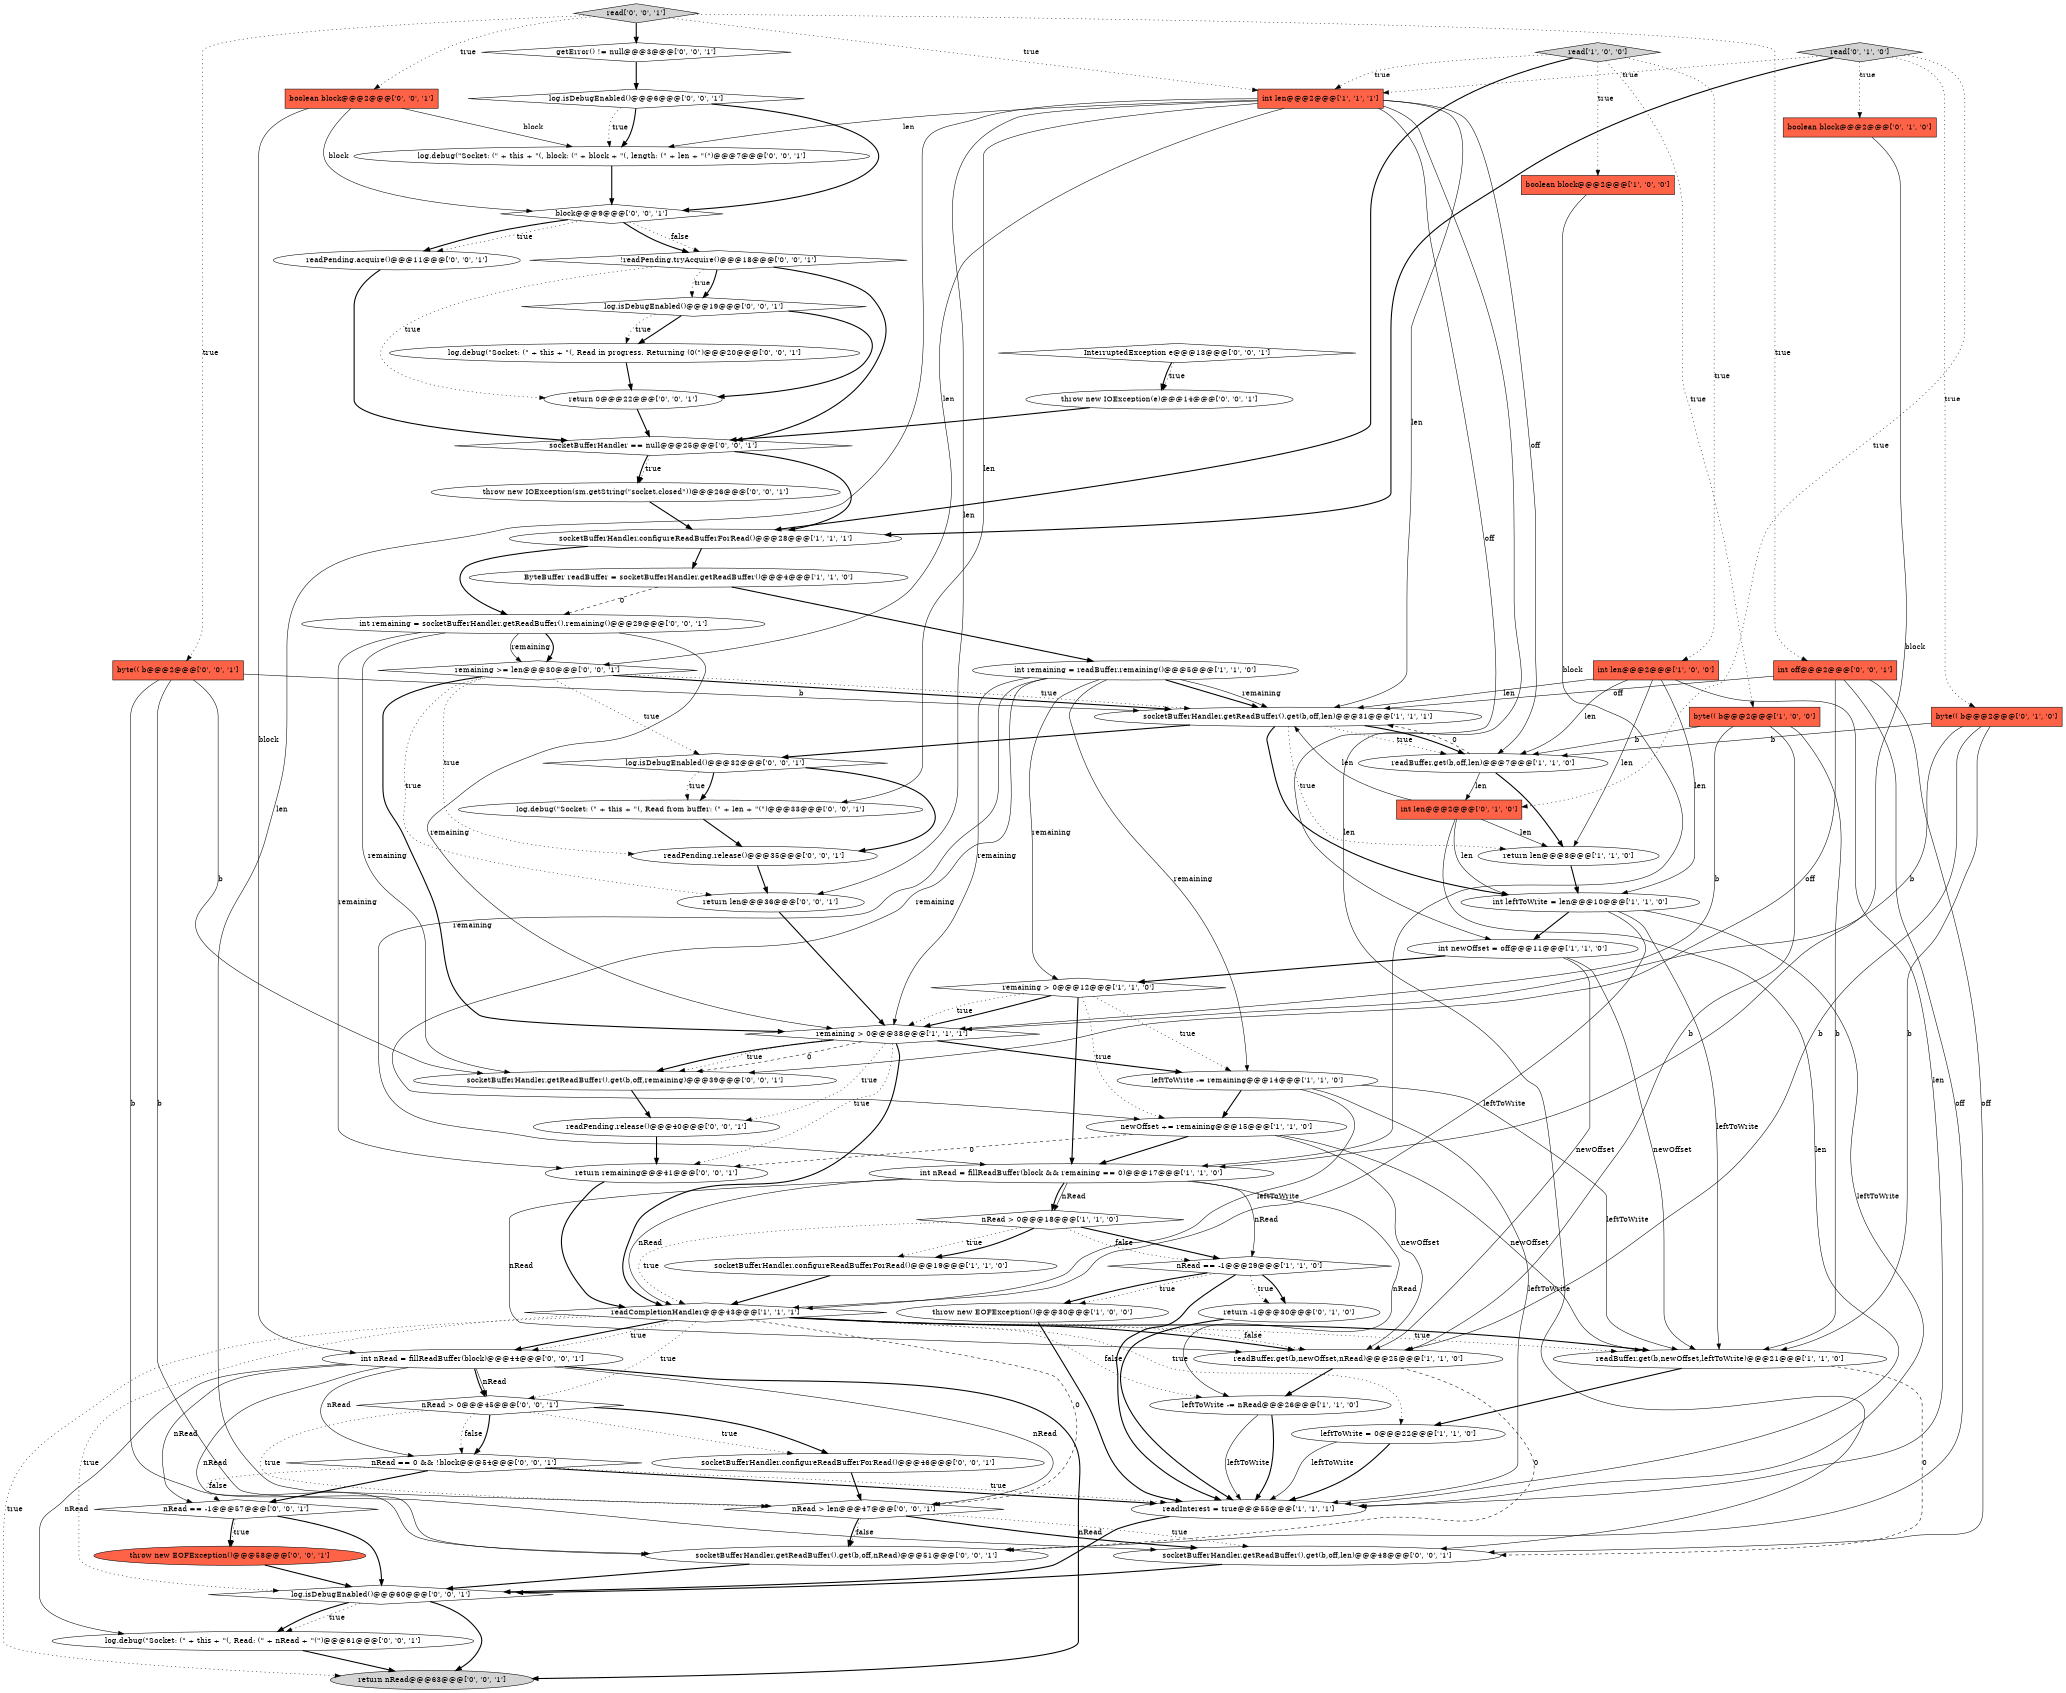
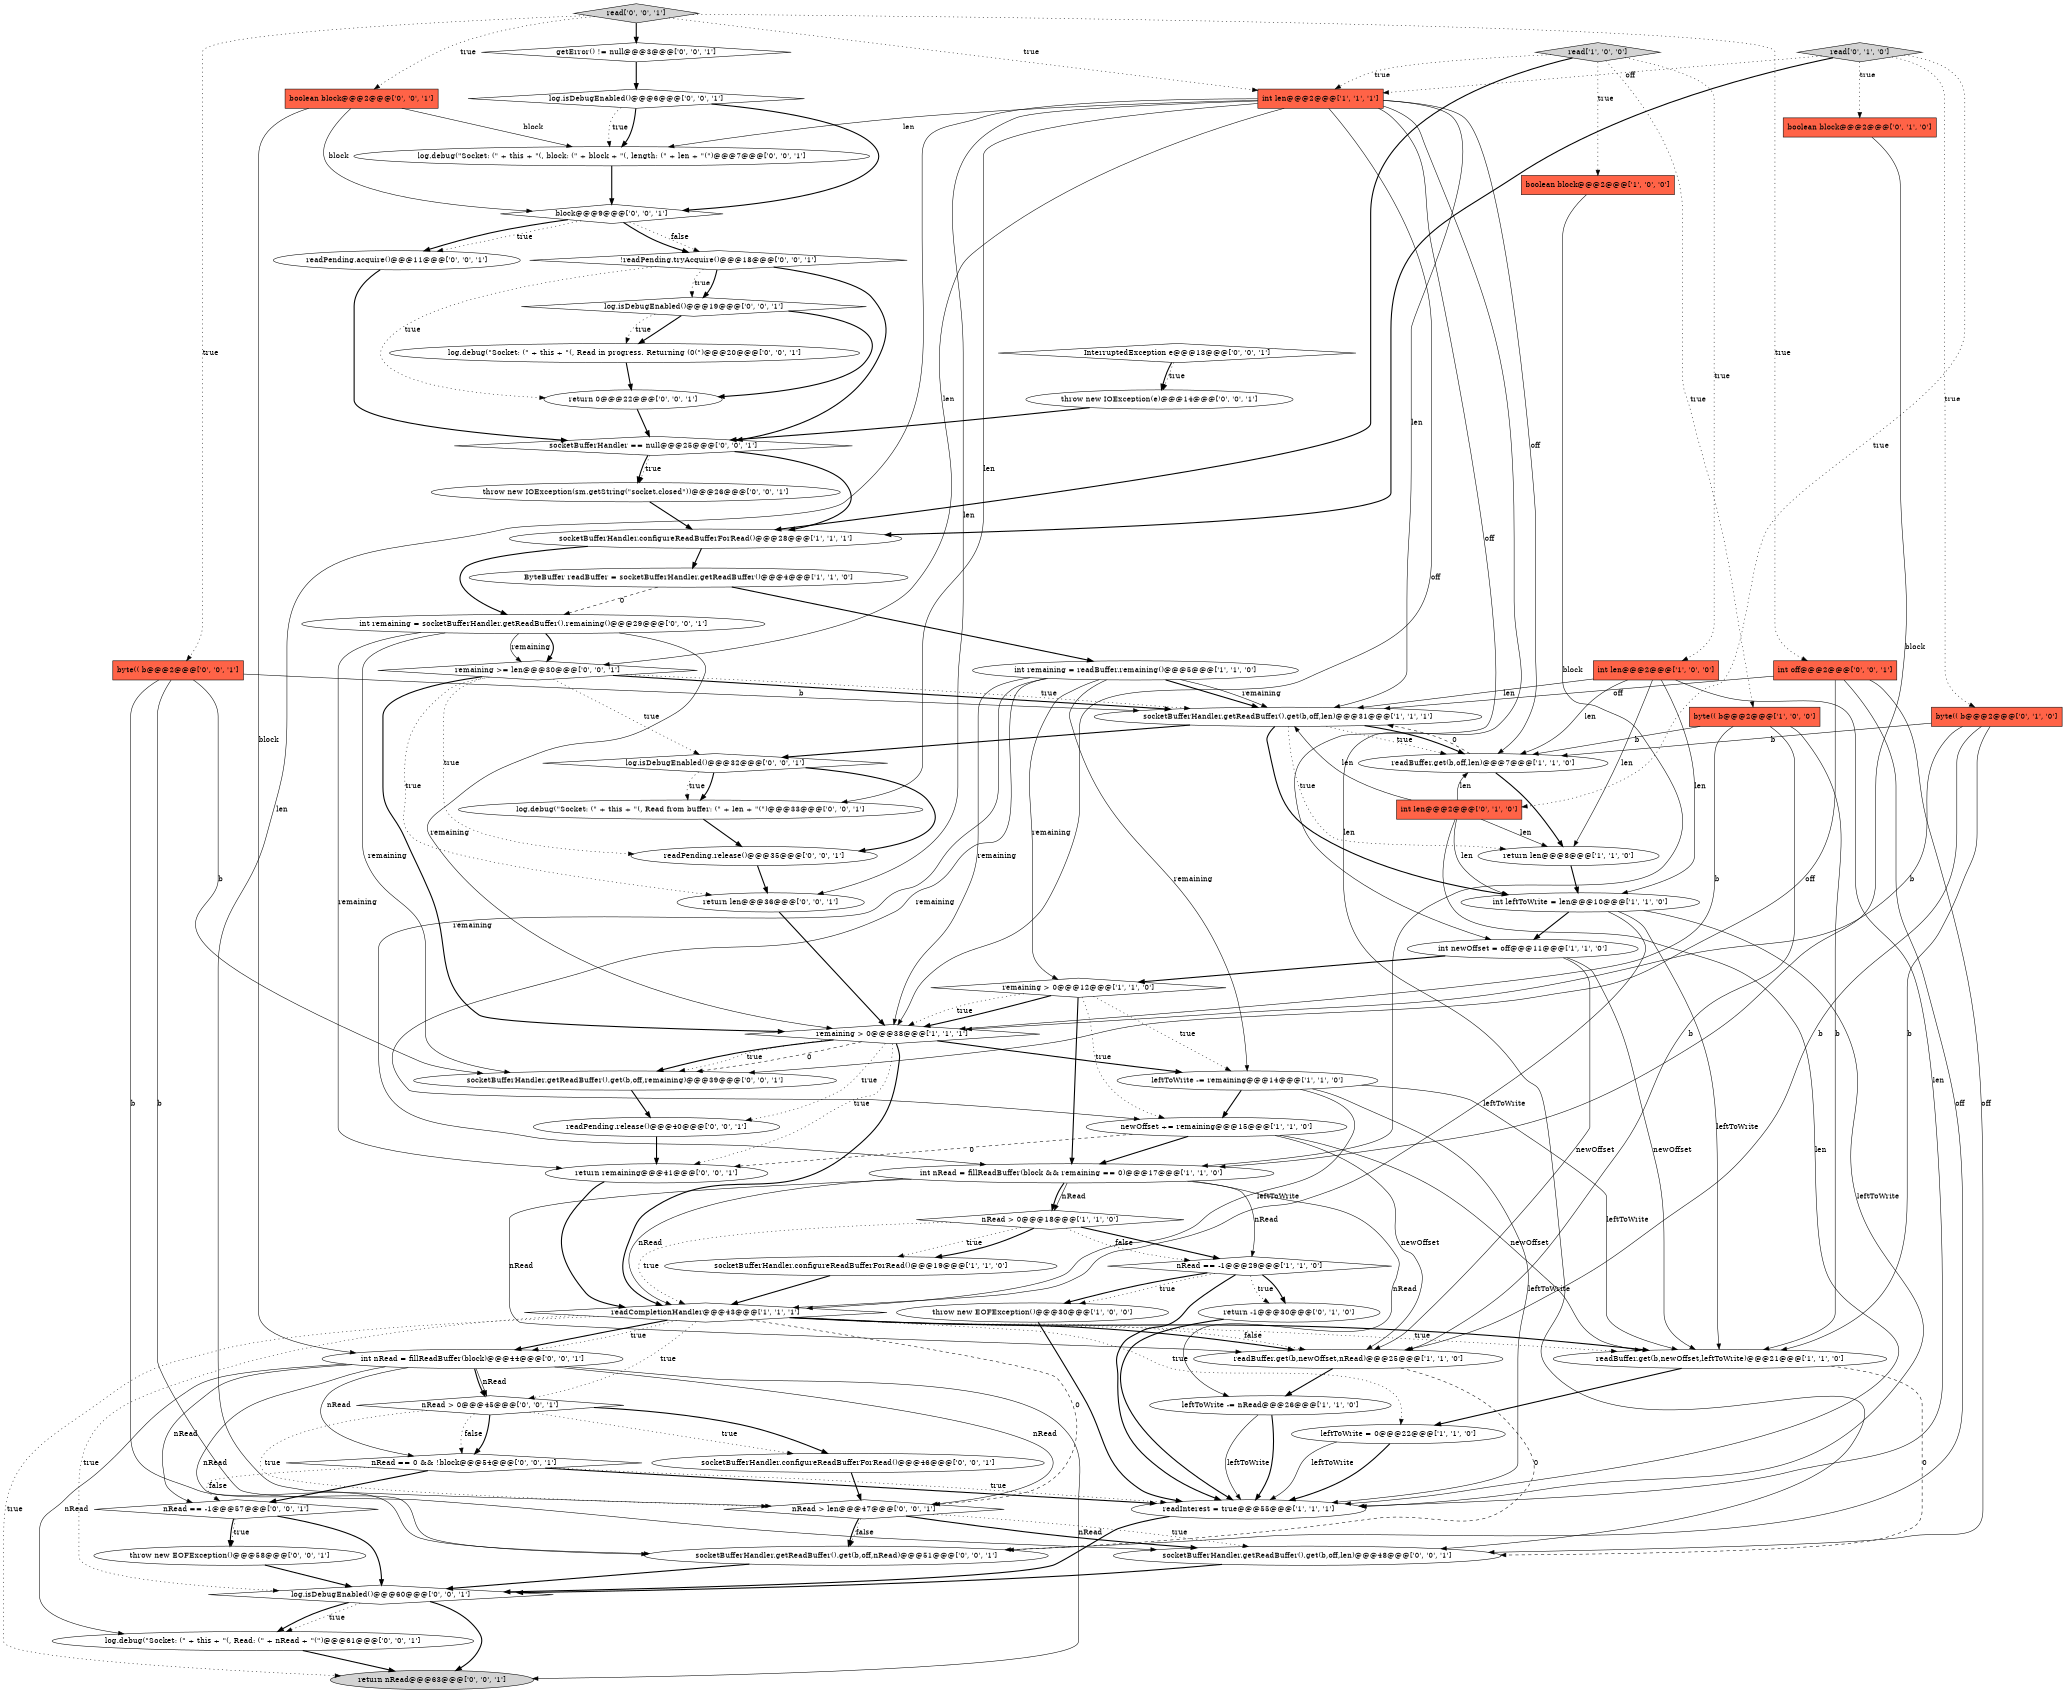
(1631, 75) -> (1631, 75)
none -> (1327, 669)
(1475, 784) -> (1458, 787)
(1032, 1334) -> none
(1078, 1519) -> (1078, 1519)
(230, 1556) -> (230, 1556)
